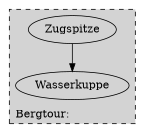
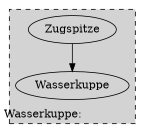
(43, 115) -> (43, 115)
